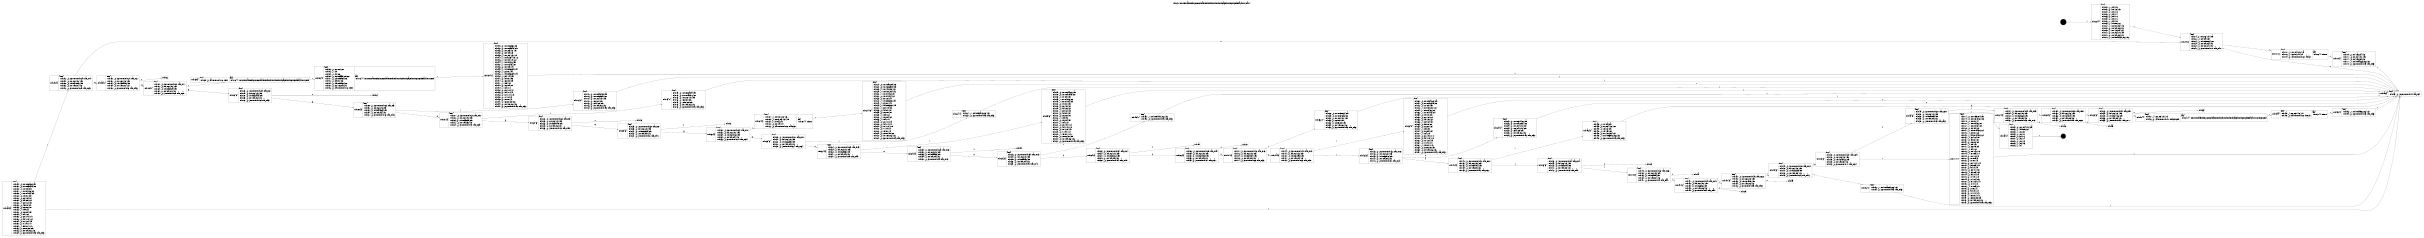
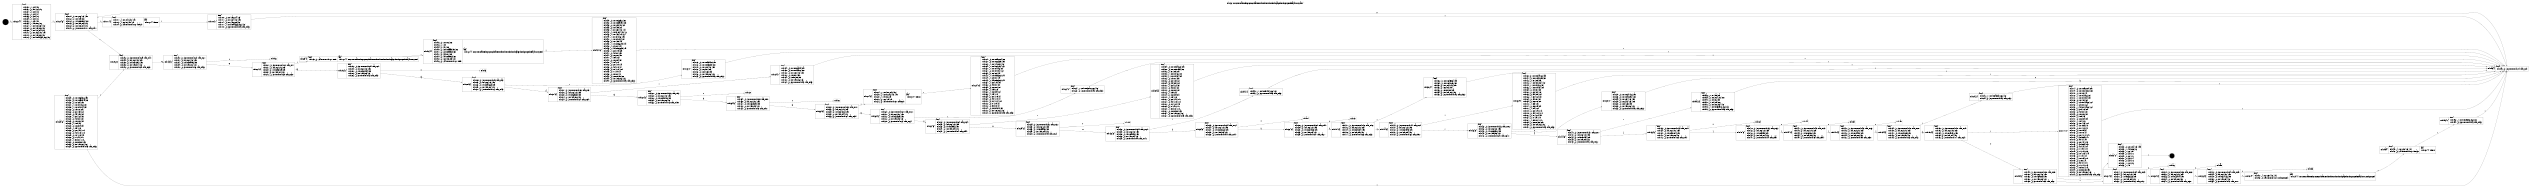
(1120, 42) -> (104, 43)
